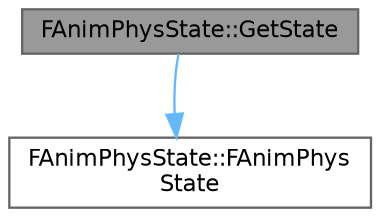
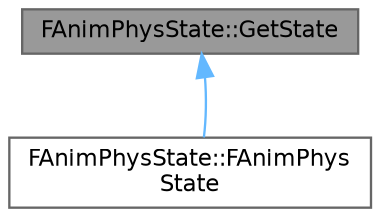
(175, 84) -> (206, 107)
